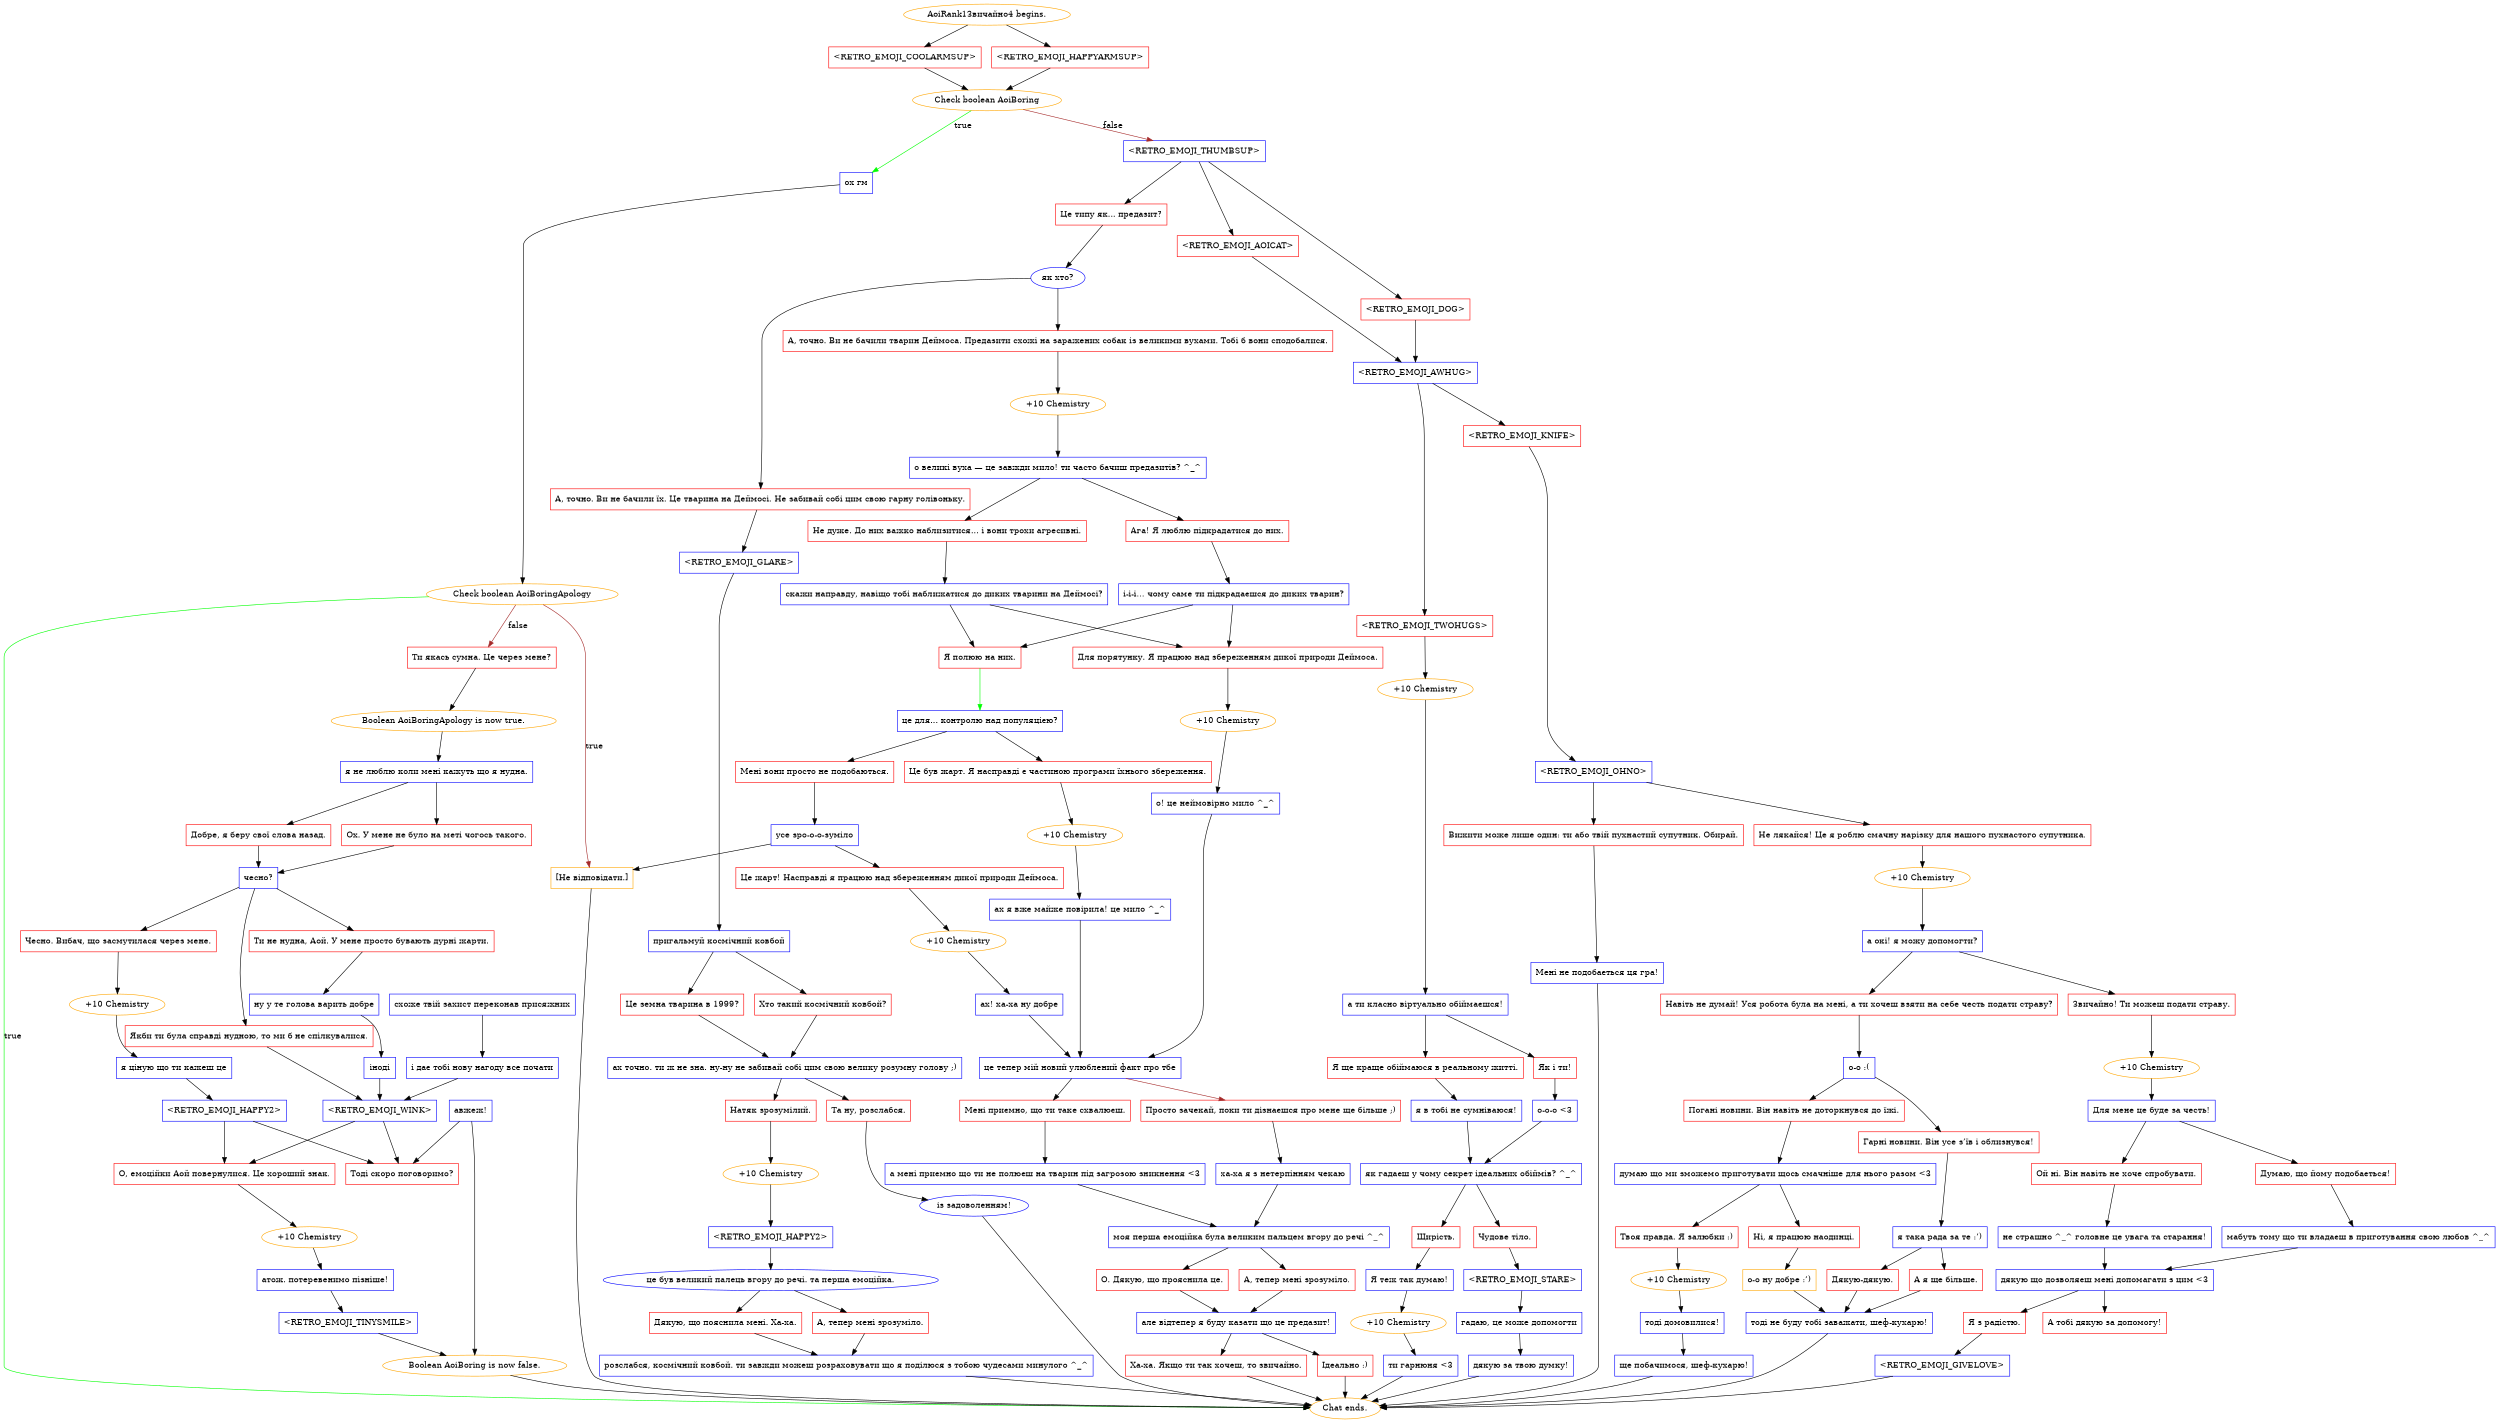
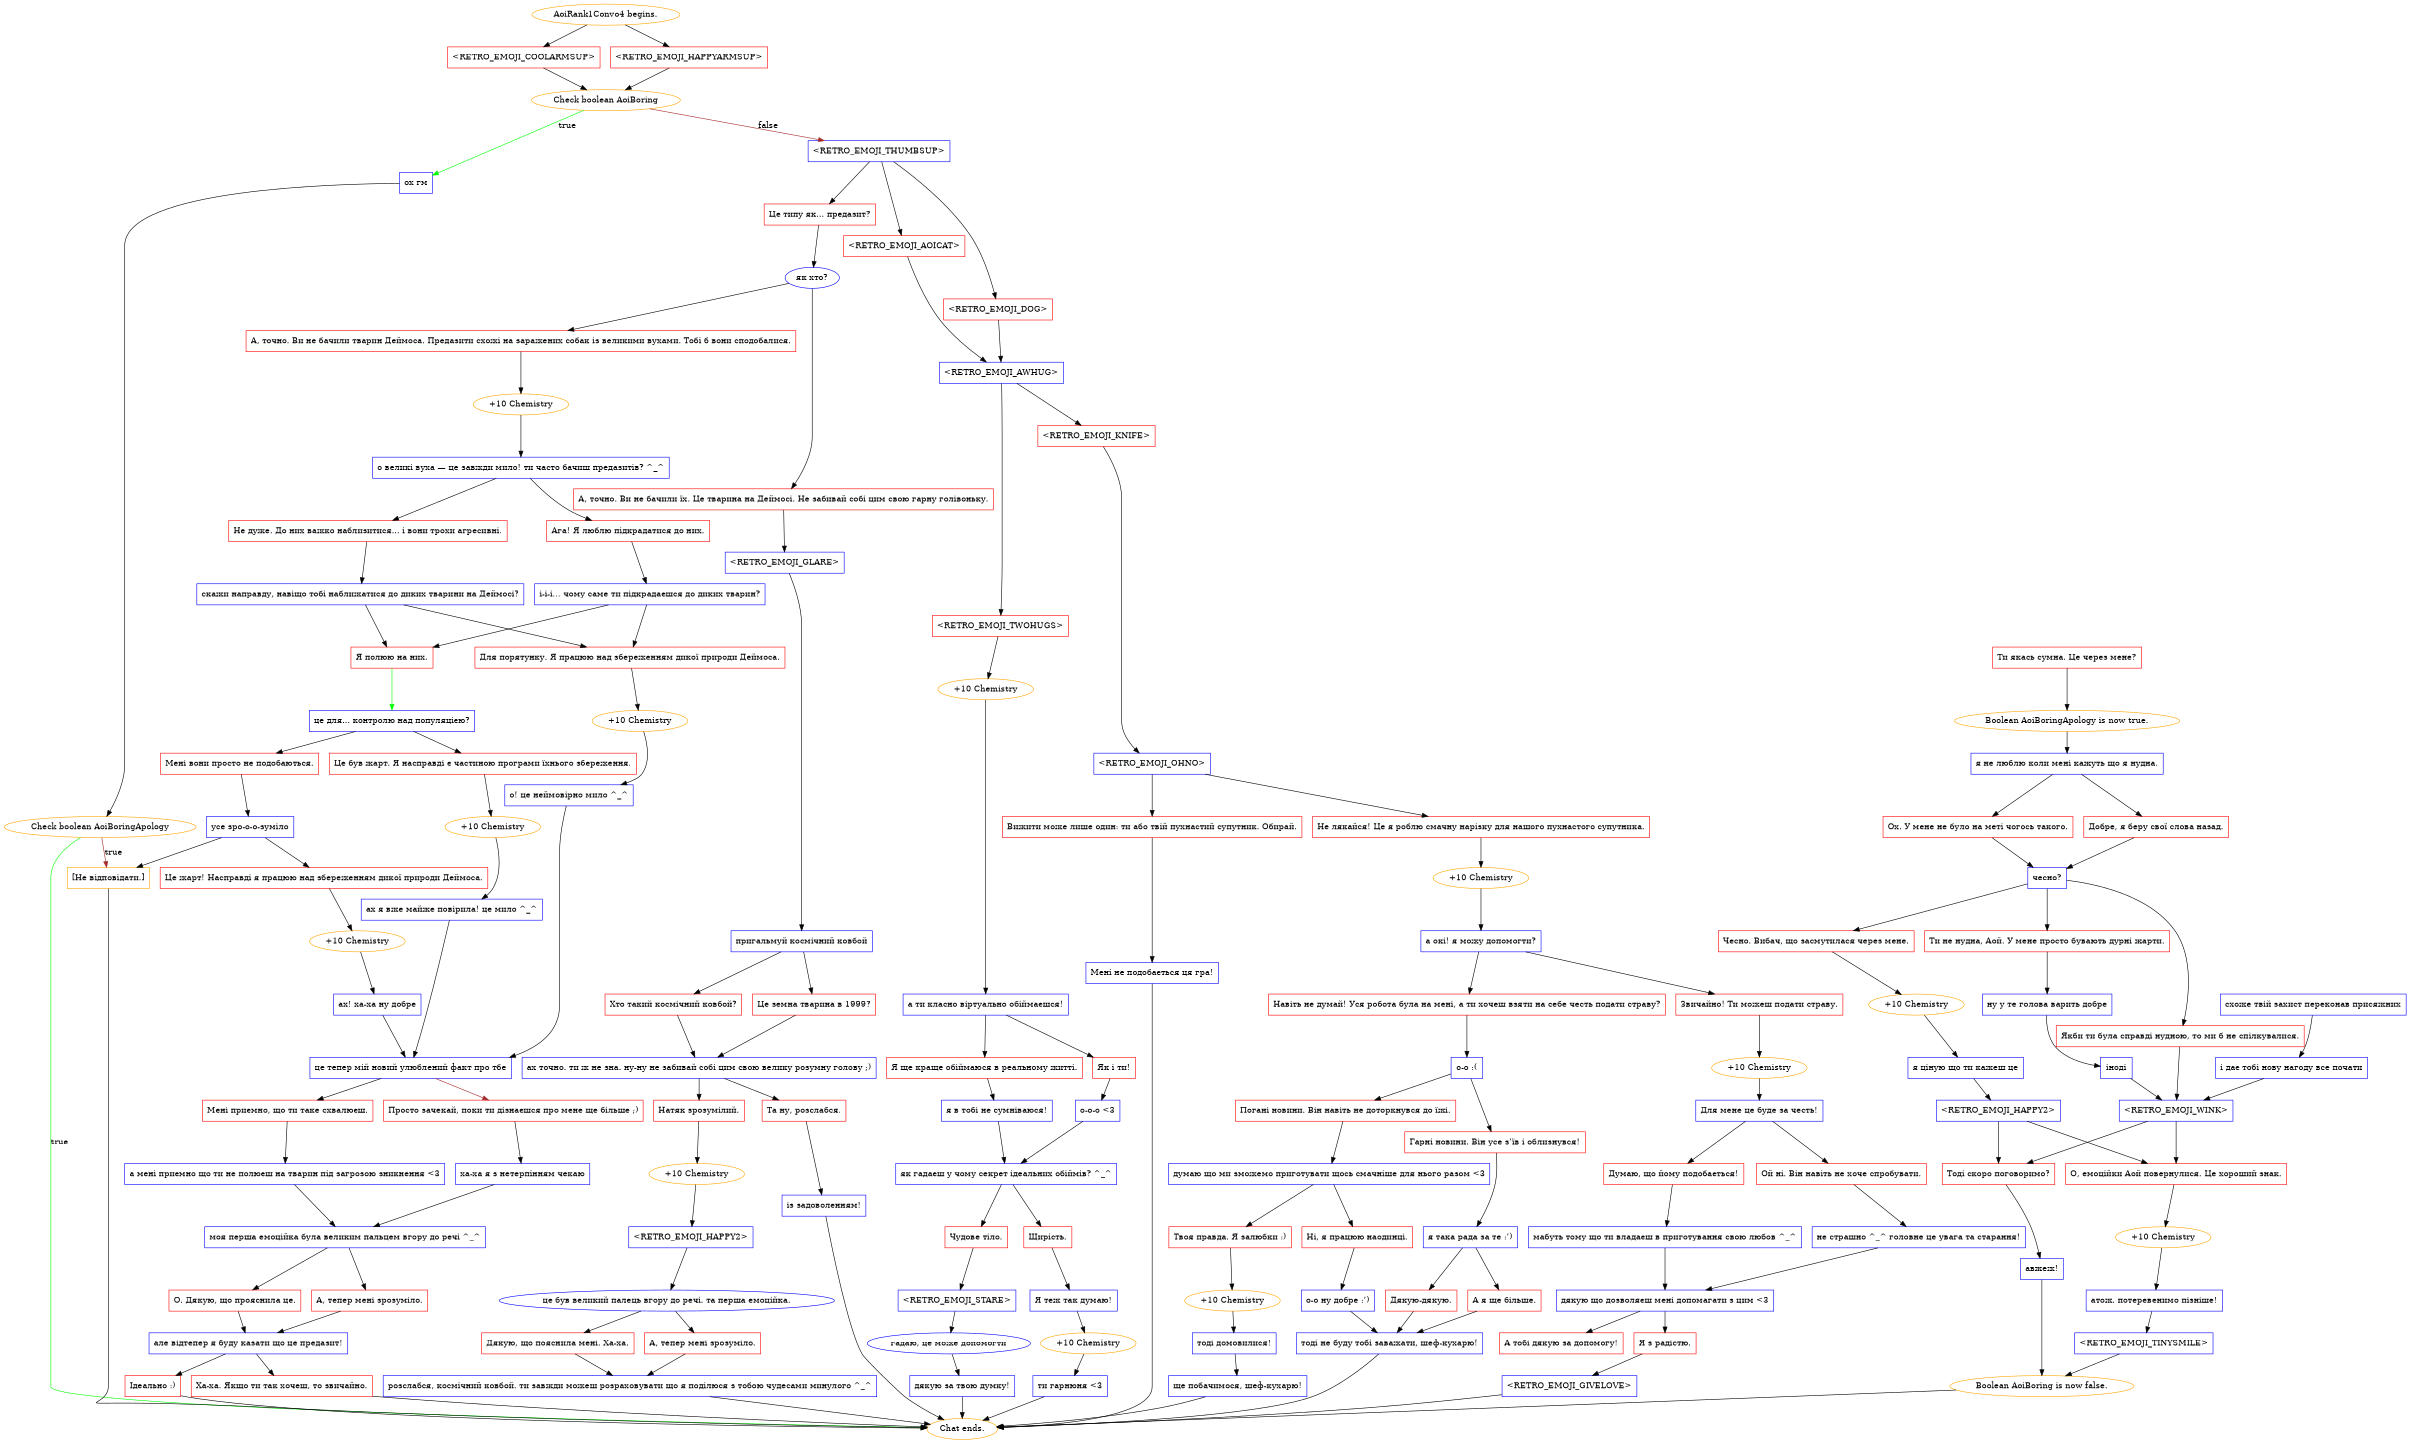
(987, 15) -> (606, 15)
(504, 623) -> none
(439, 1140) -> (2026, 1217)
(974, 1206) -> (824, 1206)
(1779, 1280) -> (1338, 1301)
(1519, 1323) -> (949, 1343)
